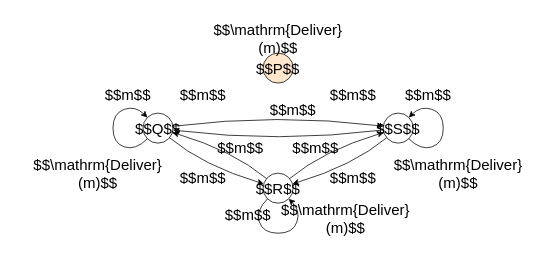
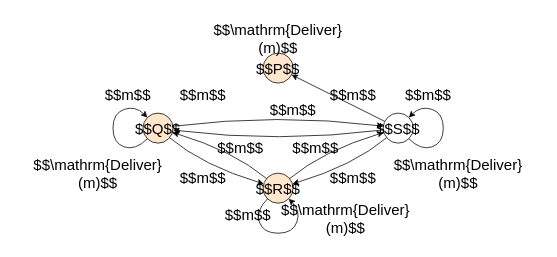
none -> (341, 100)
(158, 128) -> (158, 128)
(278, 188) -> (278, 188)
